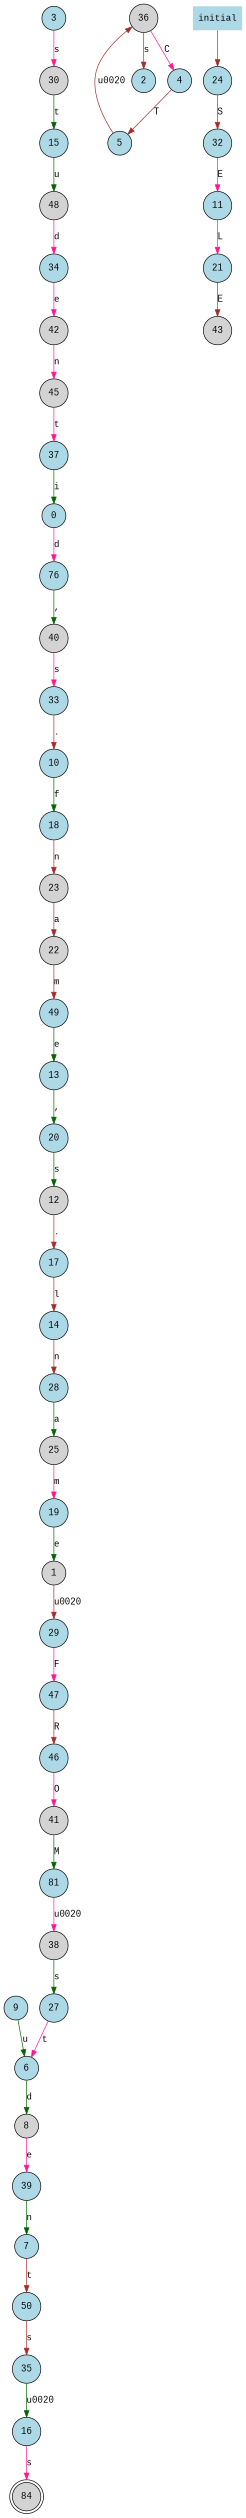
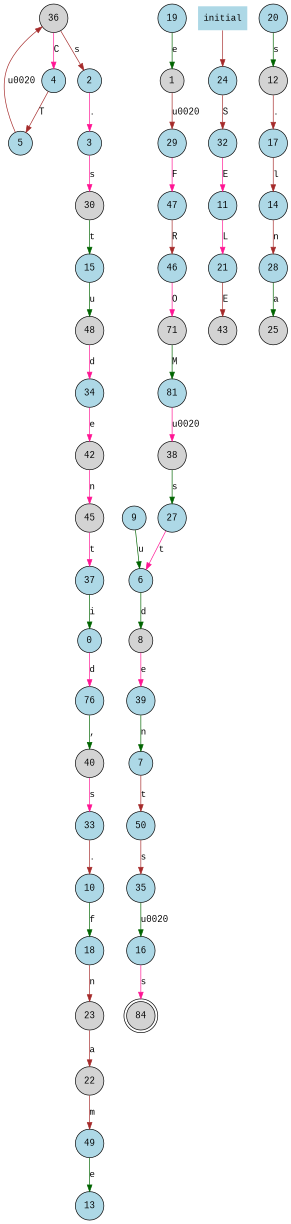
none -> (90, 109)
(54, 1104) -> none
(54, 1478) -> none
(54, 1821) -> (172, 331)
